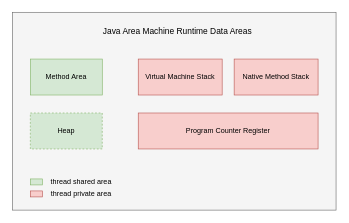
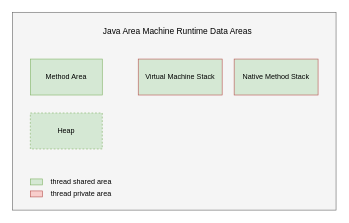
(180, 77) -> (180, 77)
(276, 77) -> (276, 77)
(228, 131) -> none
